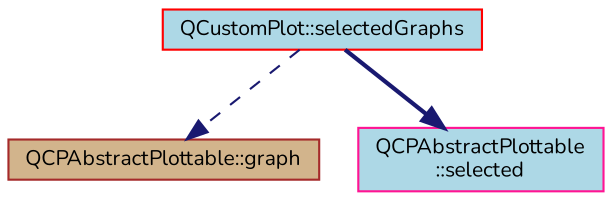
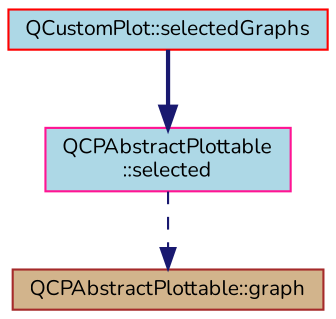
(252, 88) -> (168, 220)
